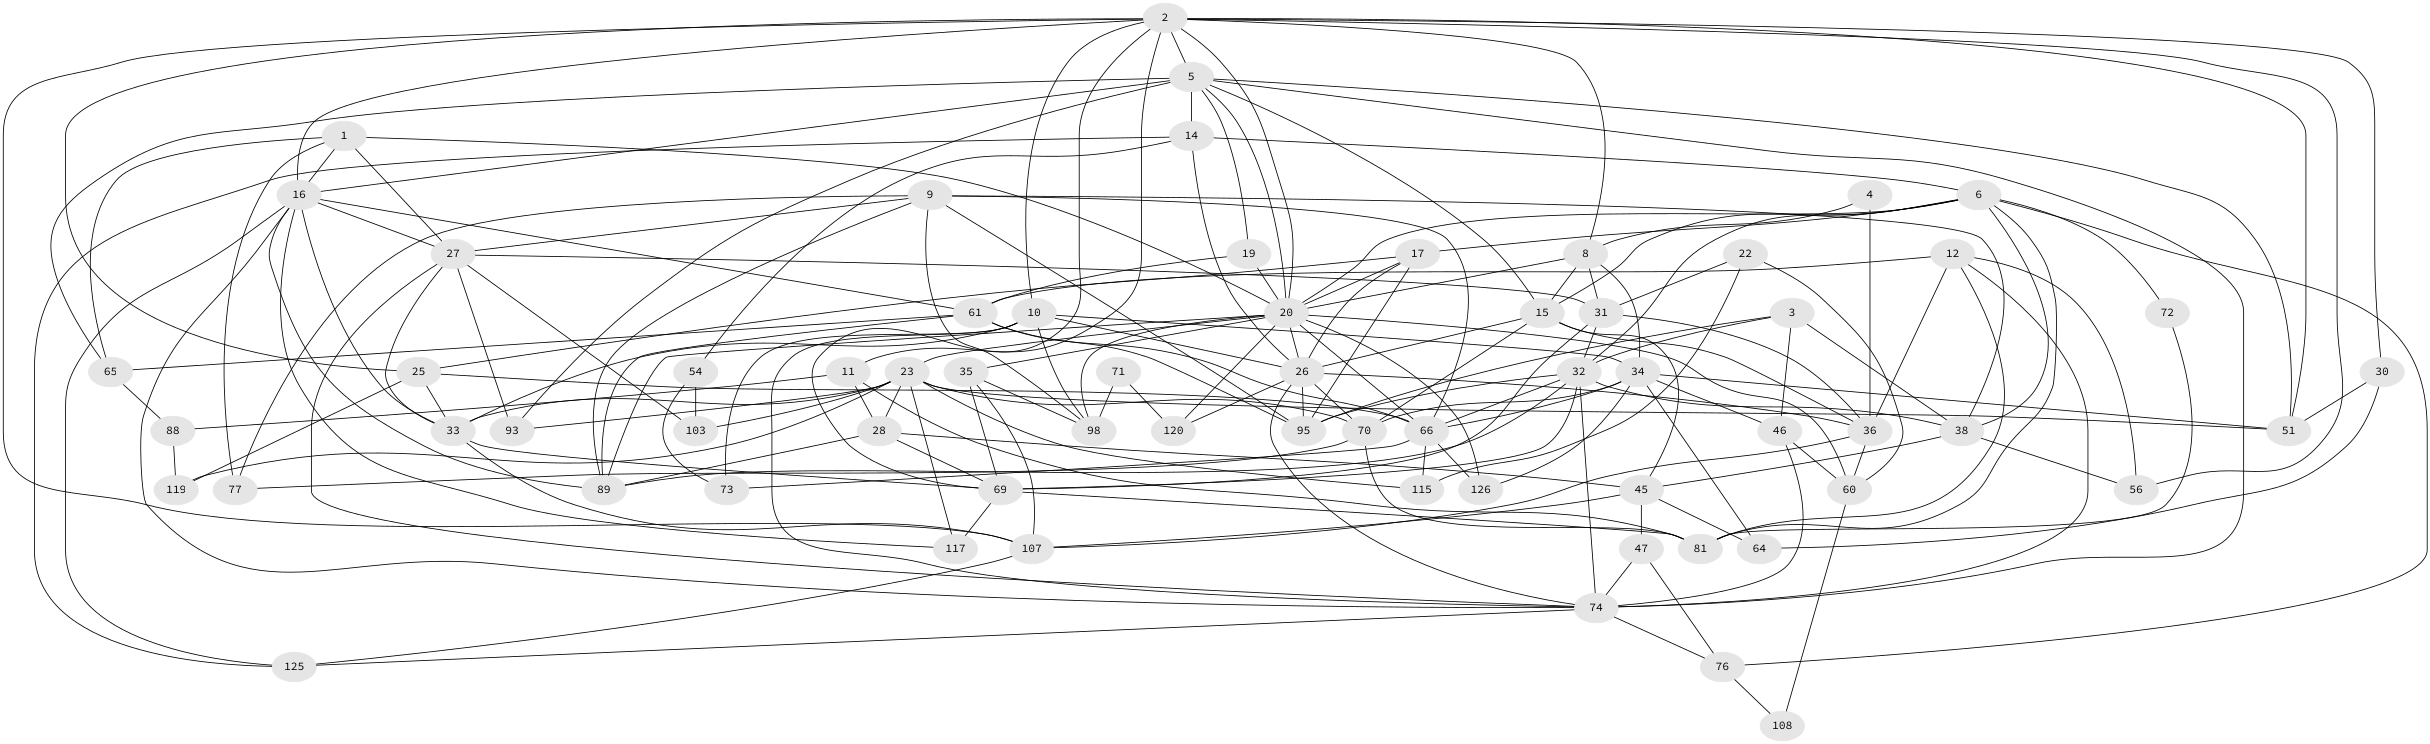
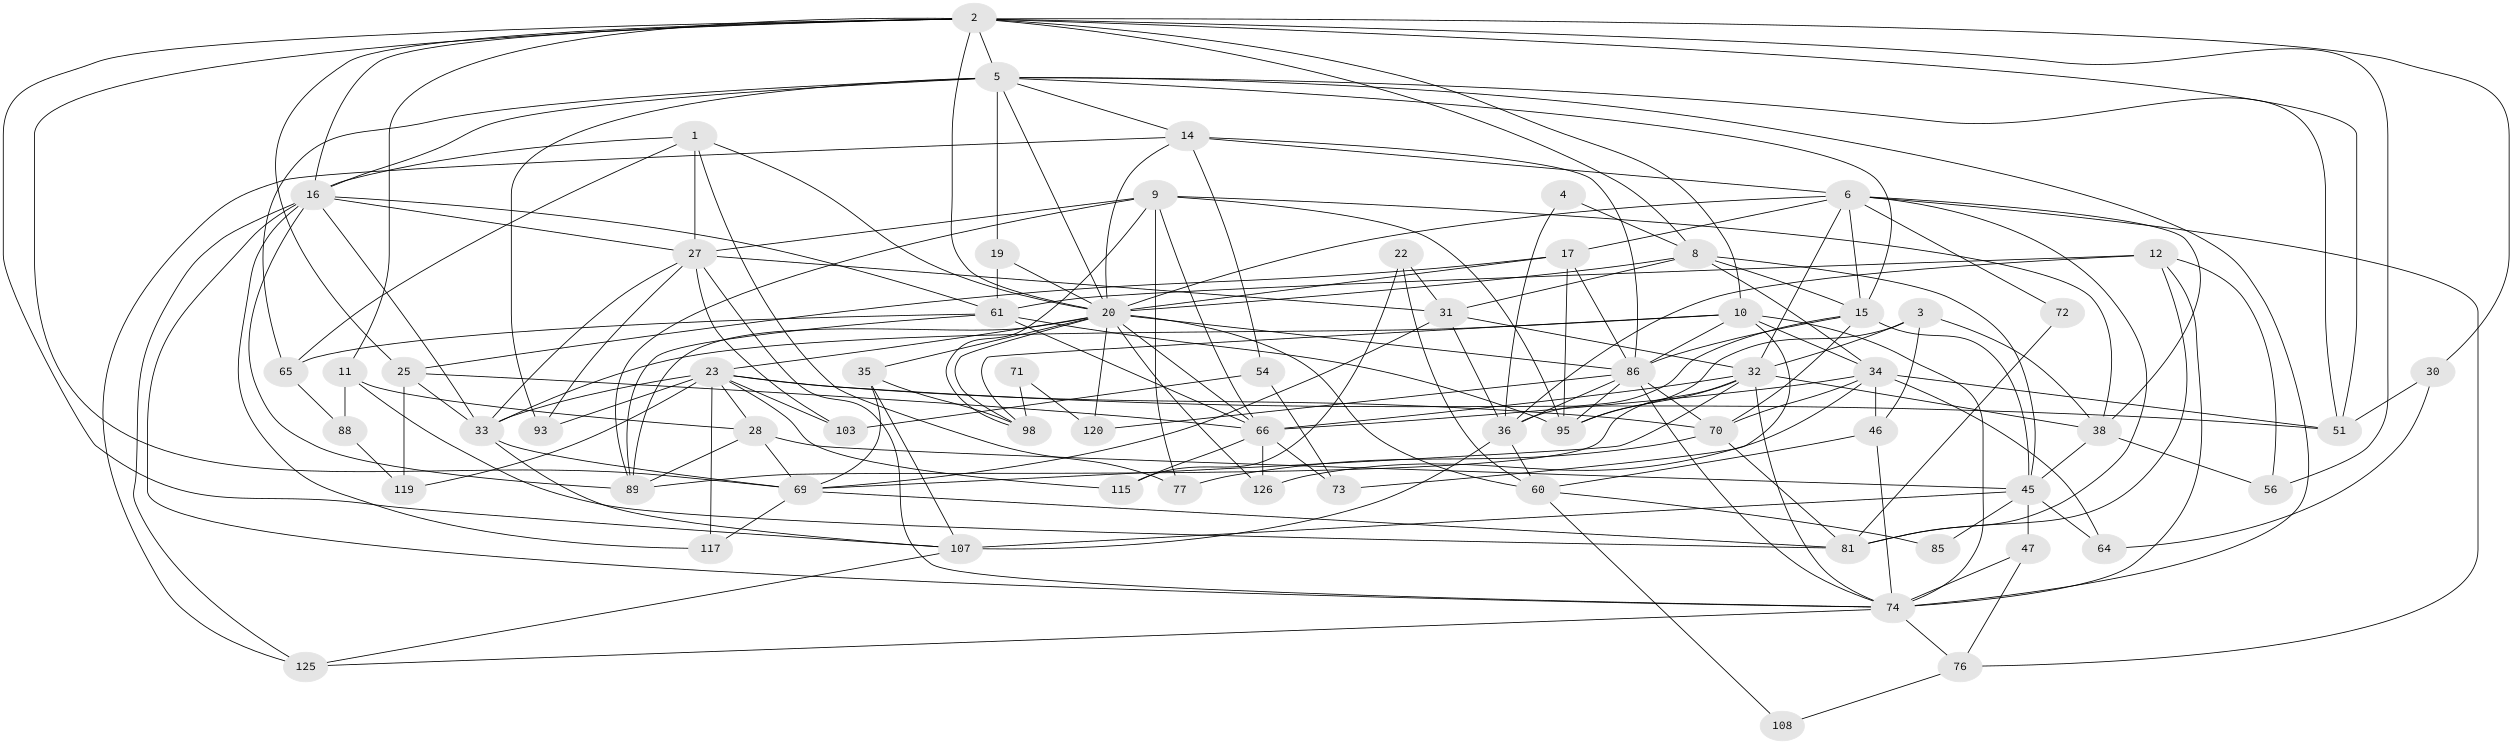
none -> (1113, 210)
none -> (1938, 294)
(1302, 372) -> (1633, 372)
none -> (1938, 549)
